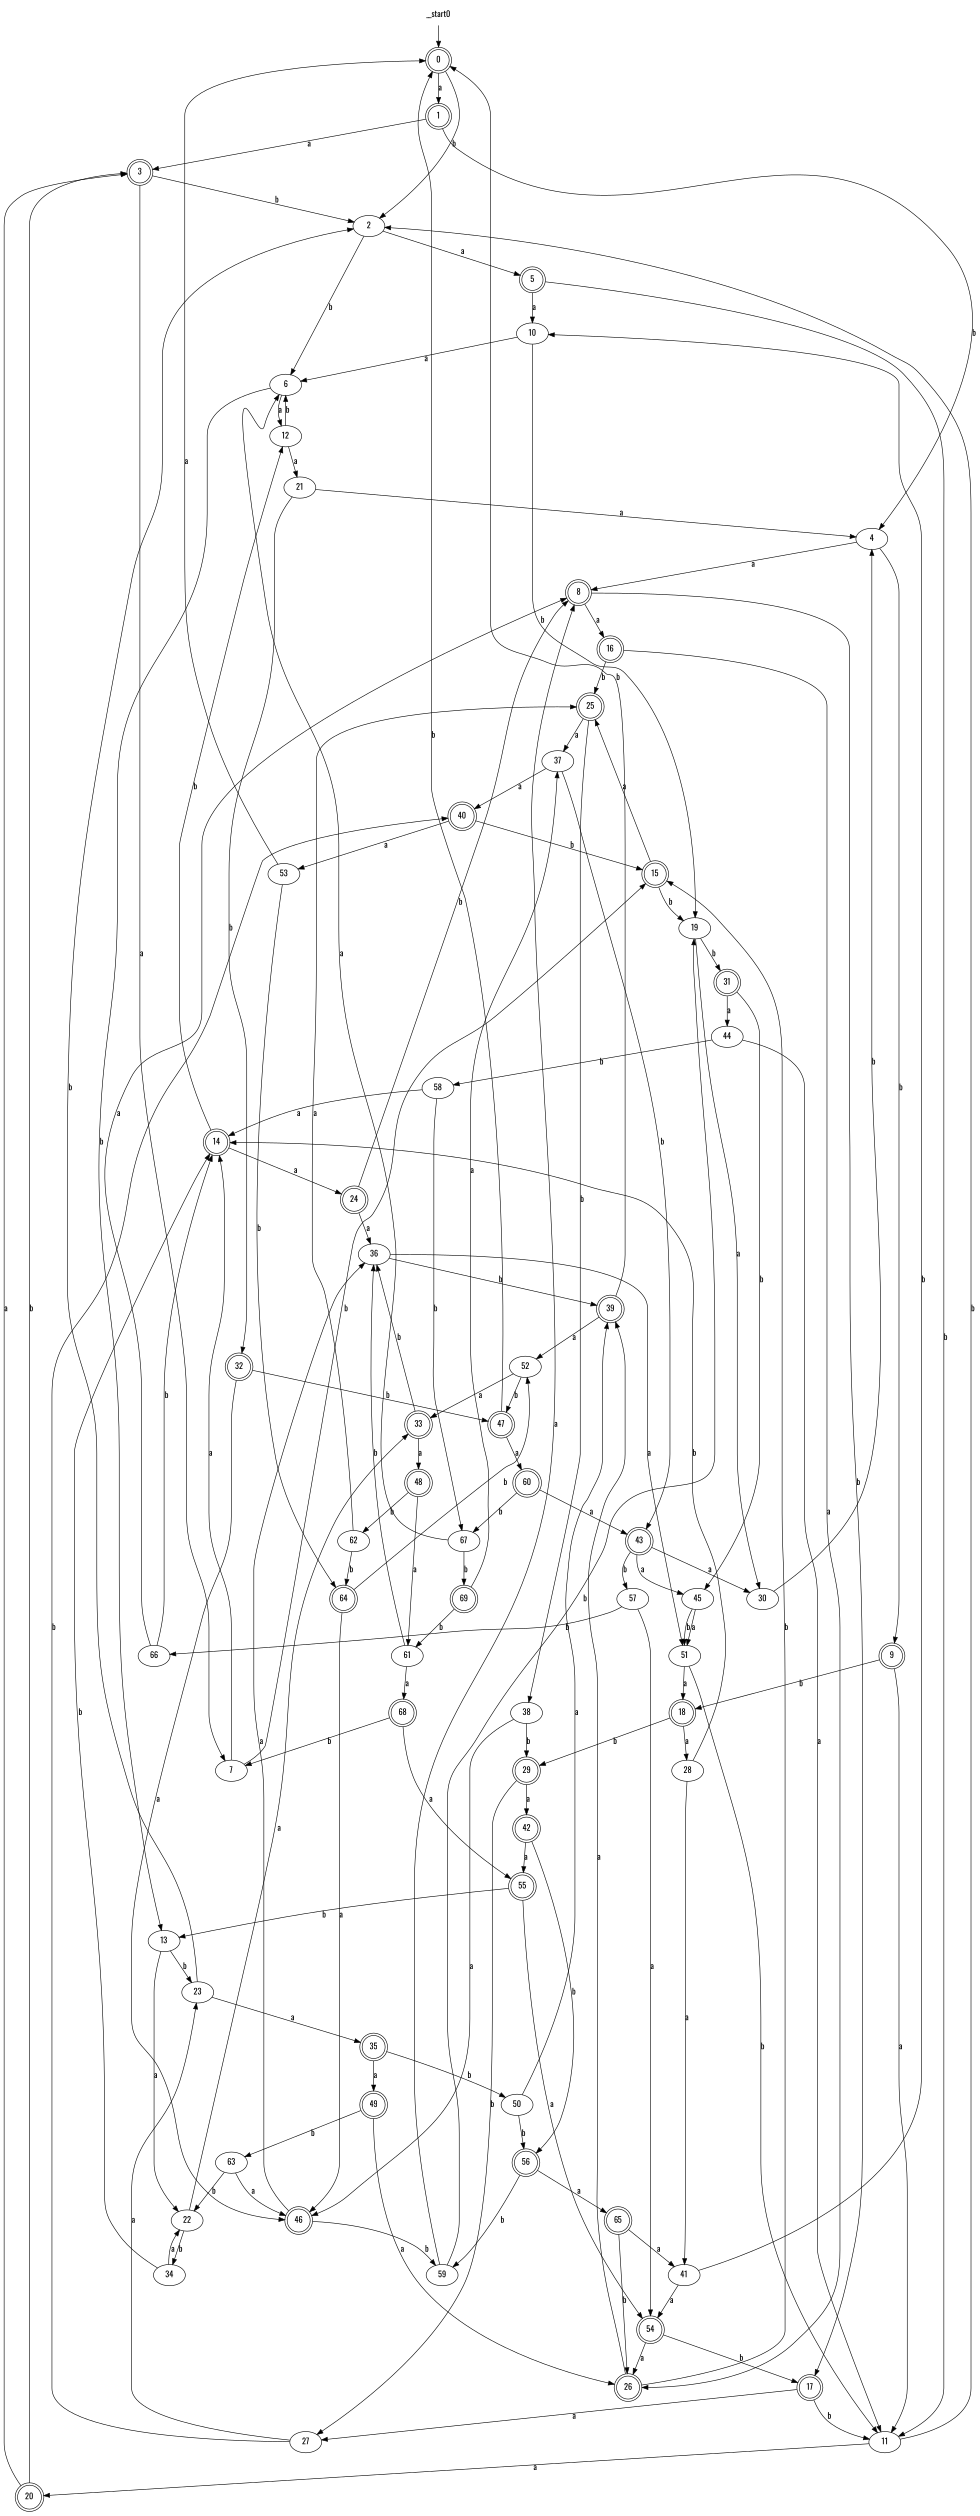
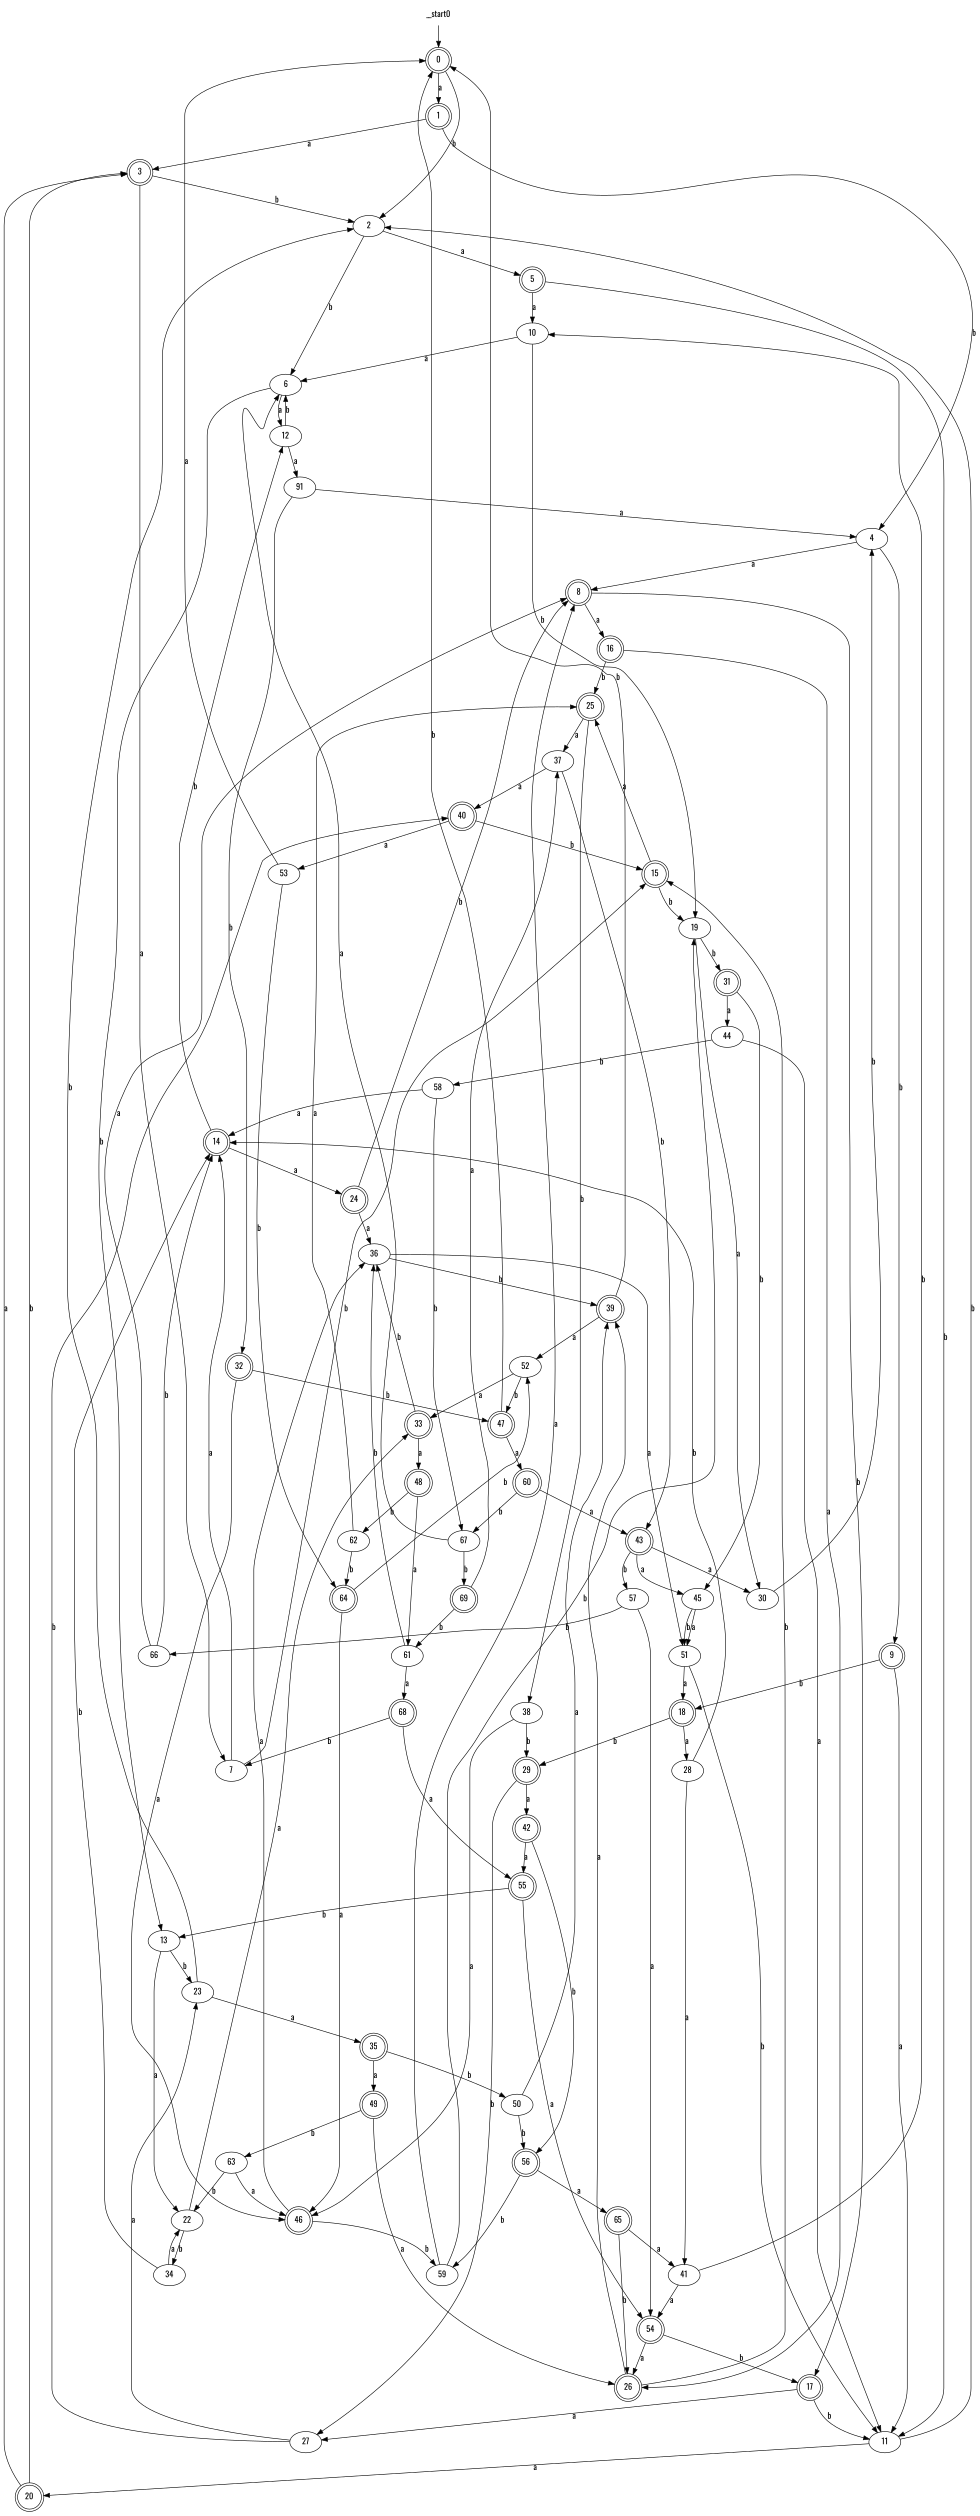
(300, 488) -> (300, 488)
